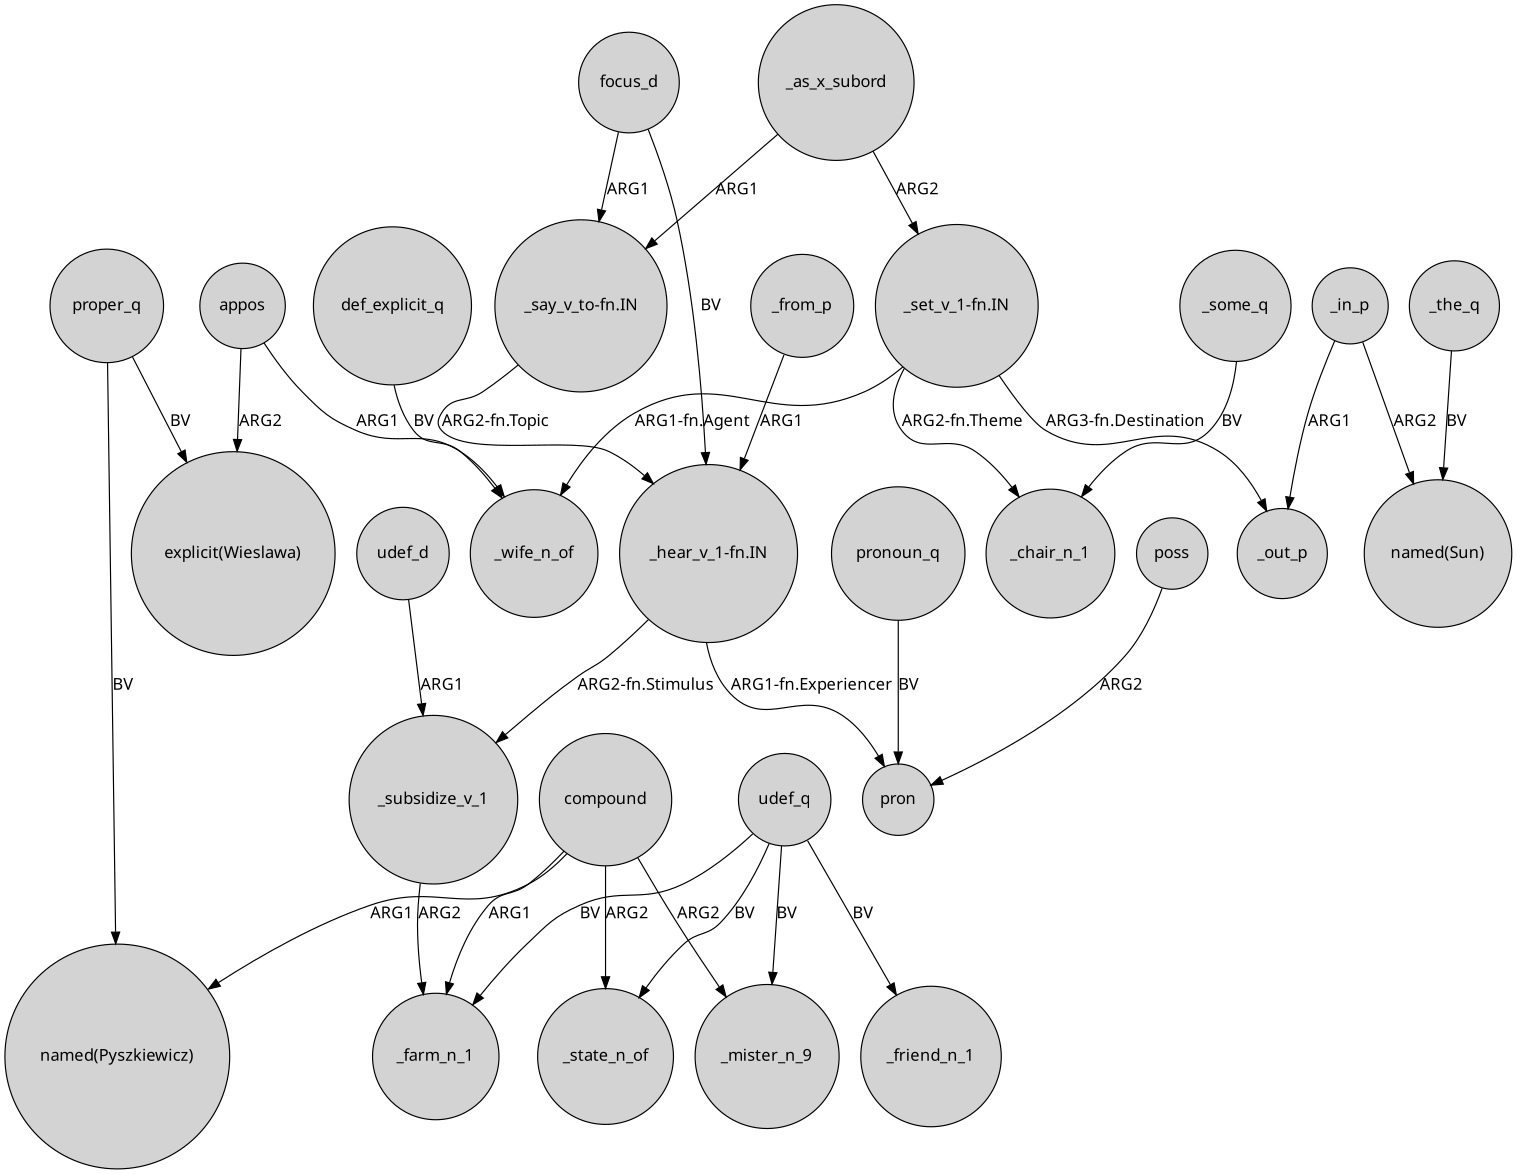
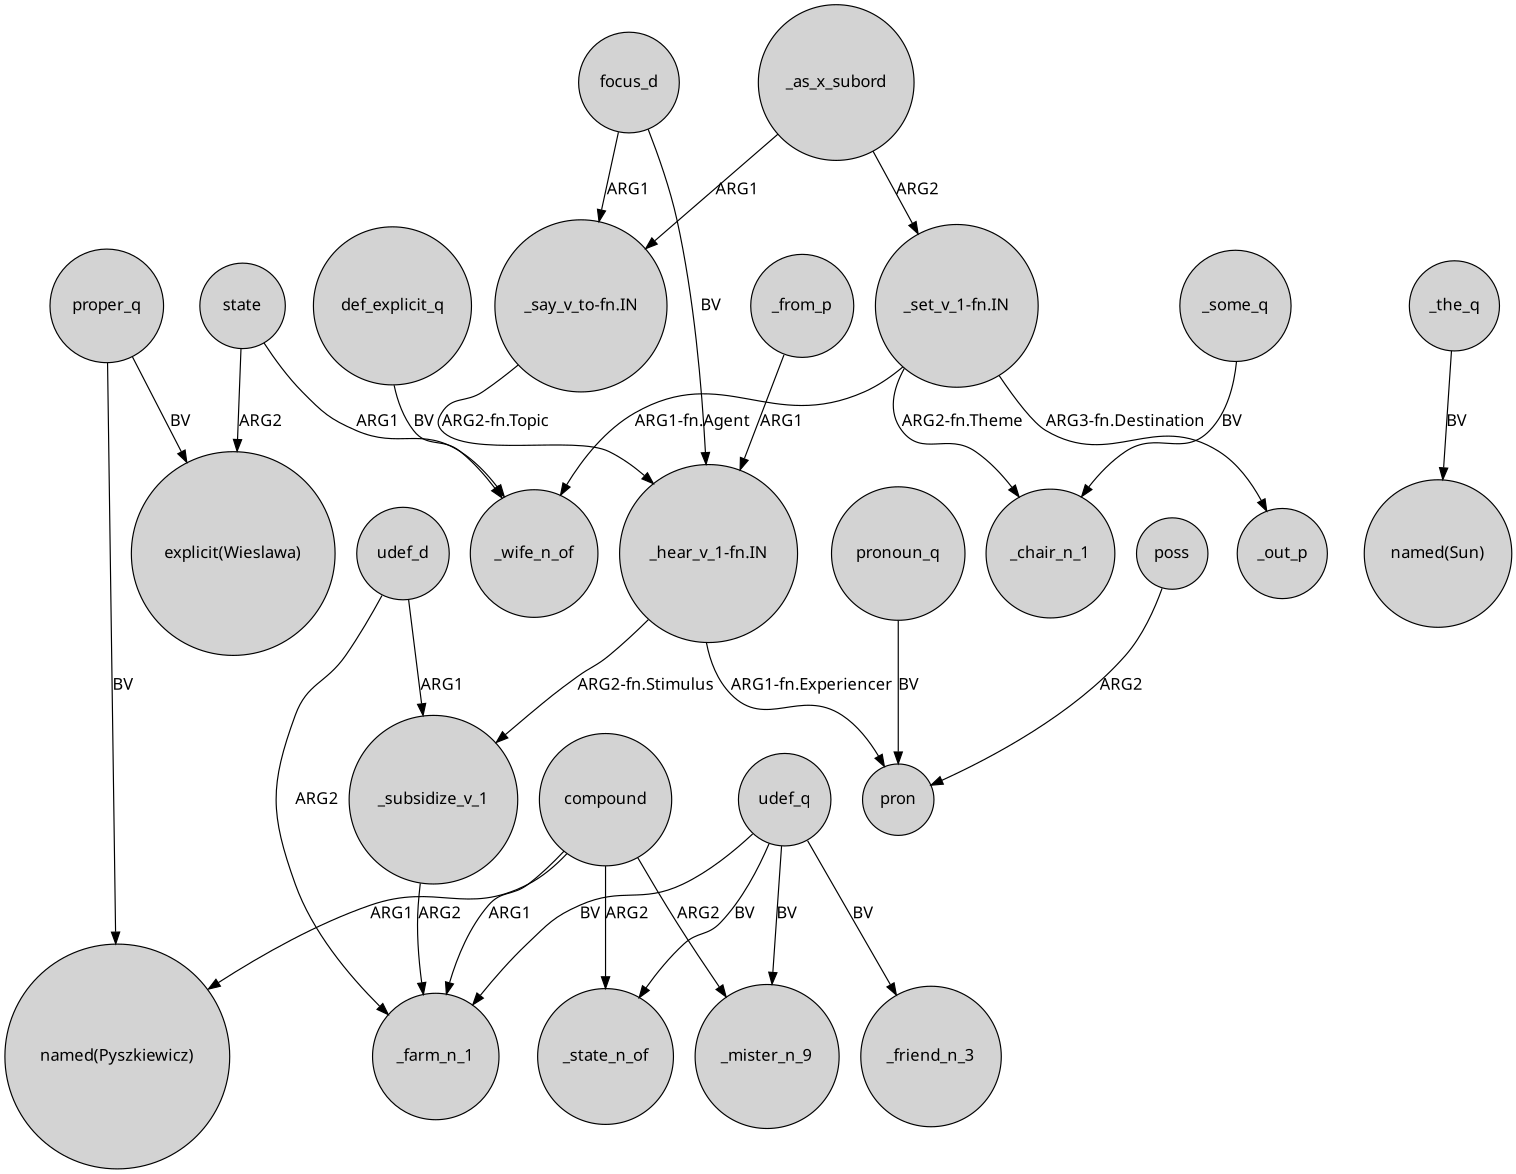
(243, 306) -> (243, 306)
(1350, 306) -> none
none -> (276, 800)
(931, 1057) -> (931, 1057)
